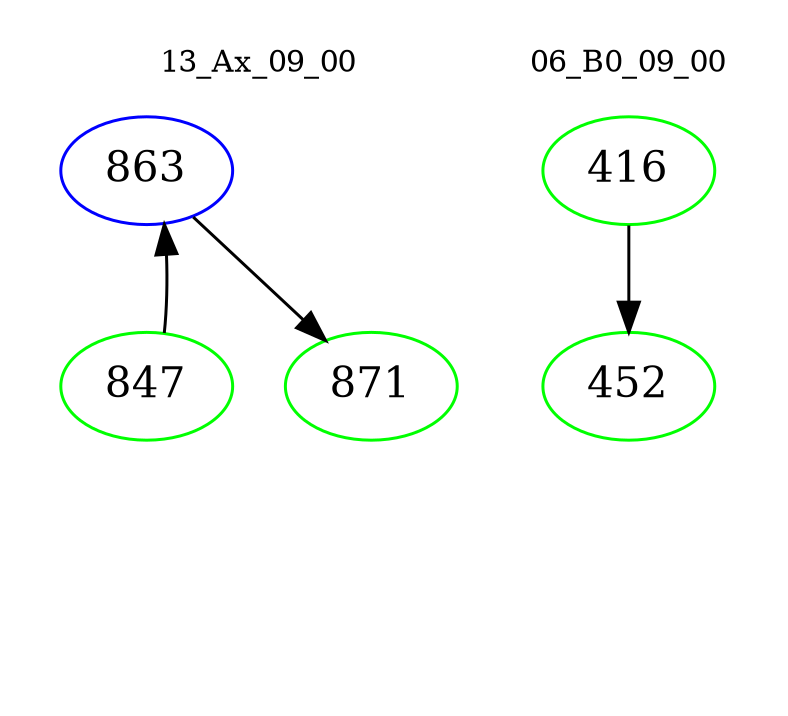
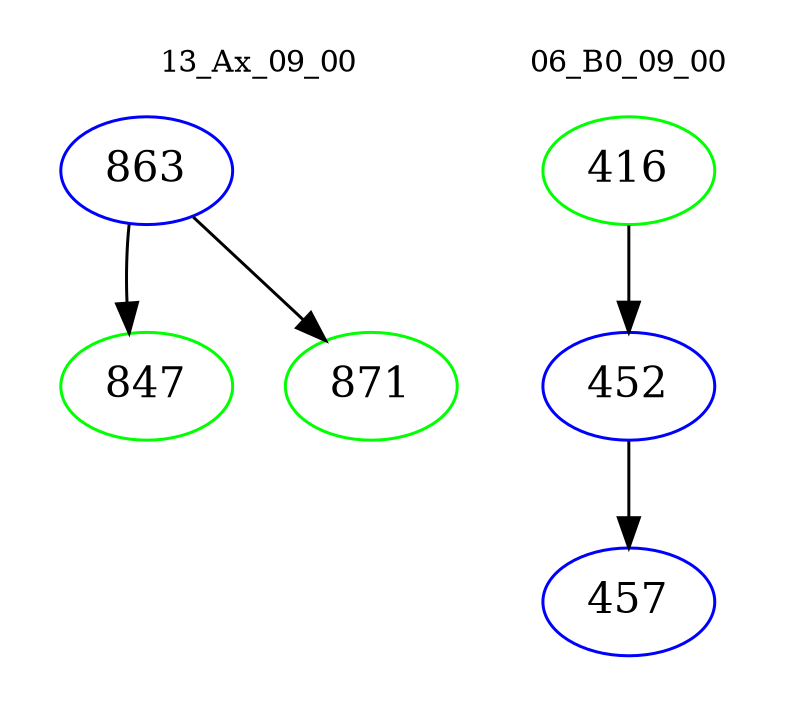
(167, 294) -> (127, 263)
(629, 386) -> (629, 386)
none -> (629, 602)
